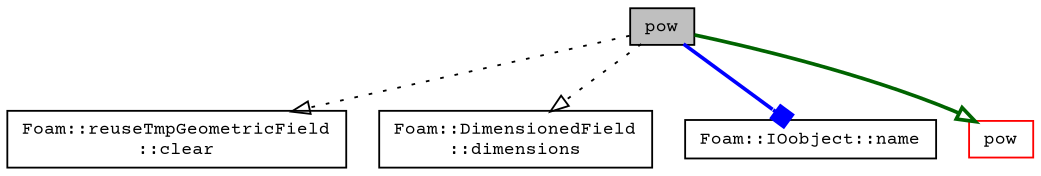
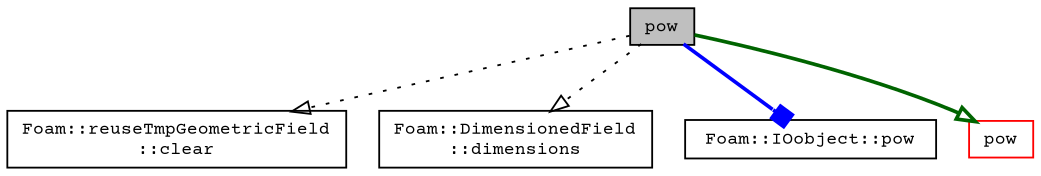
(811, 139) -> (811, 139)
